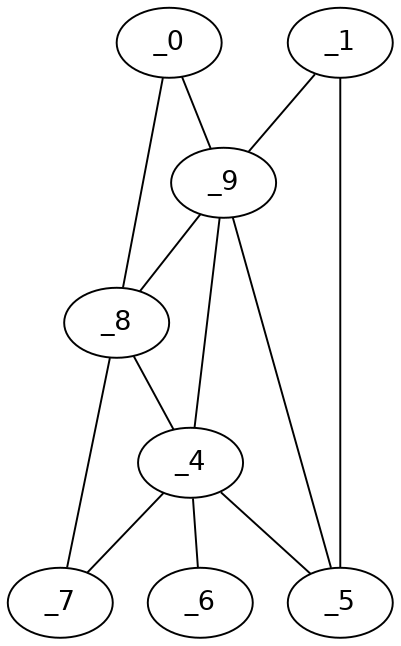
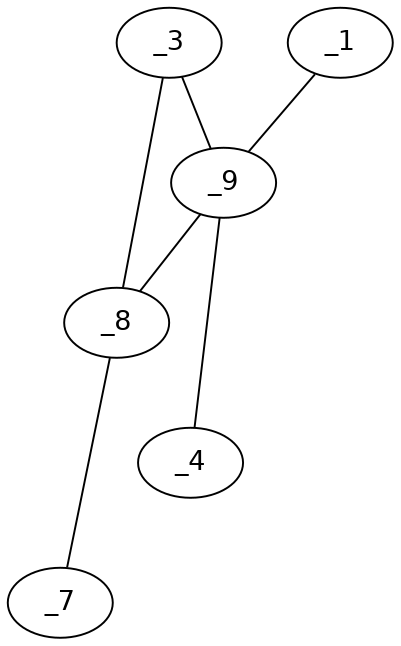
(169, 43) -> (169, 43)
(154, 393) -> none
(125, 533) -> none
(200, 603) -> none
(340, 603) -> none
